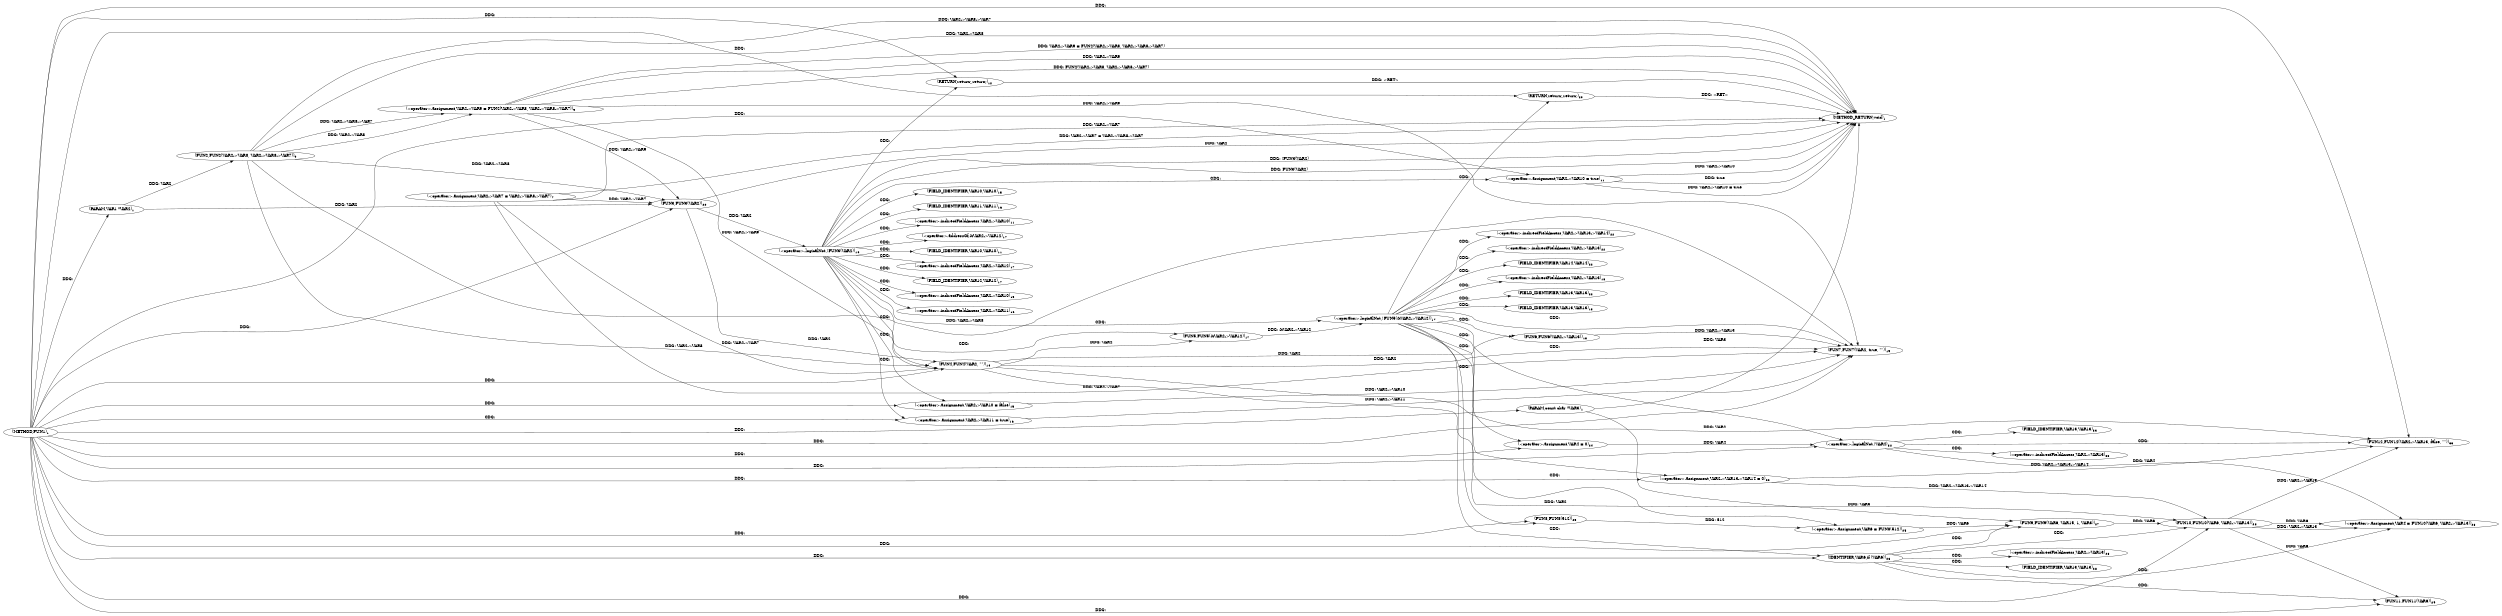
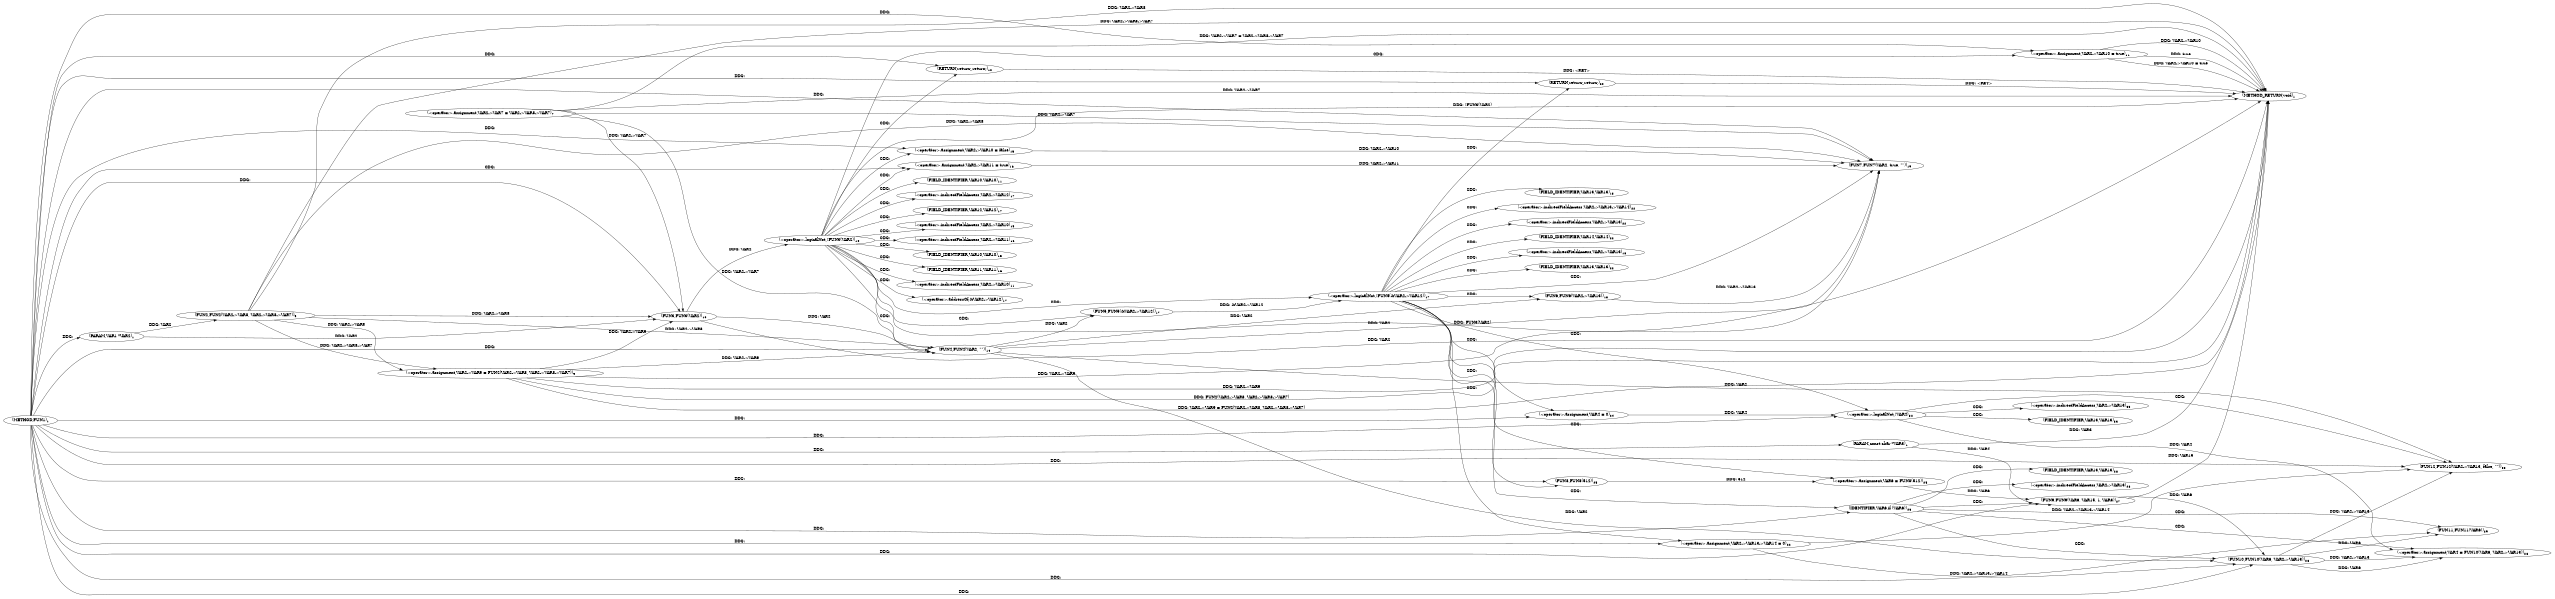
(705, 204) -> (705, 316)
none -> (2245, 328)
(1859, 505) -> (1979, 449)
